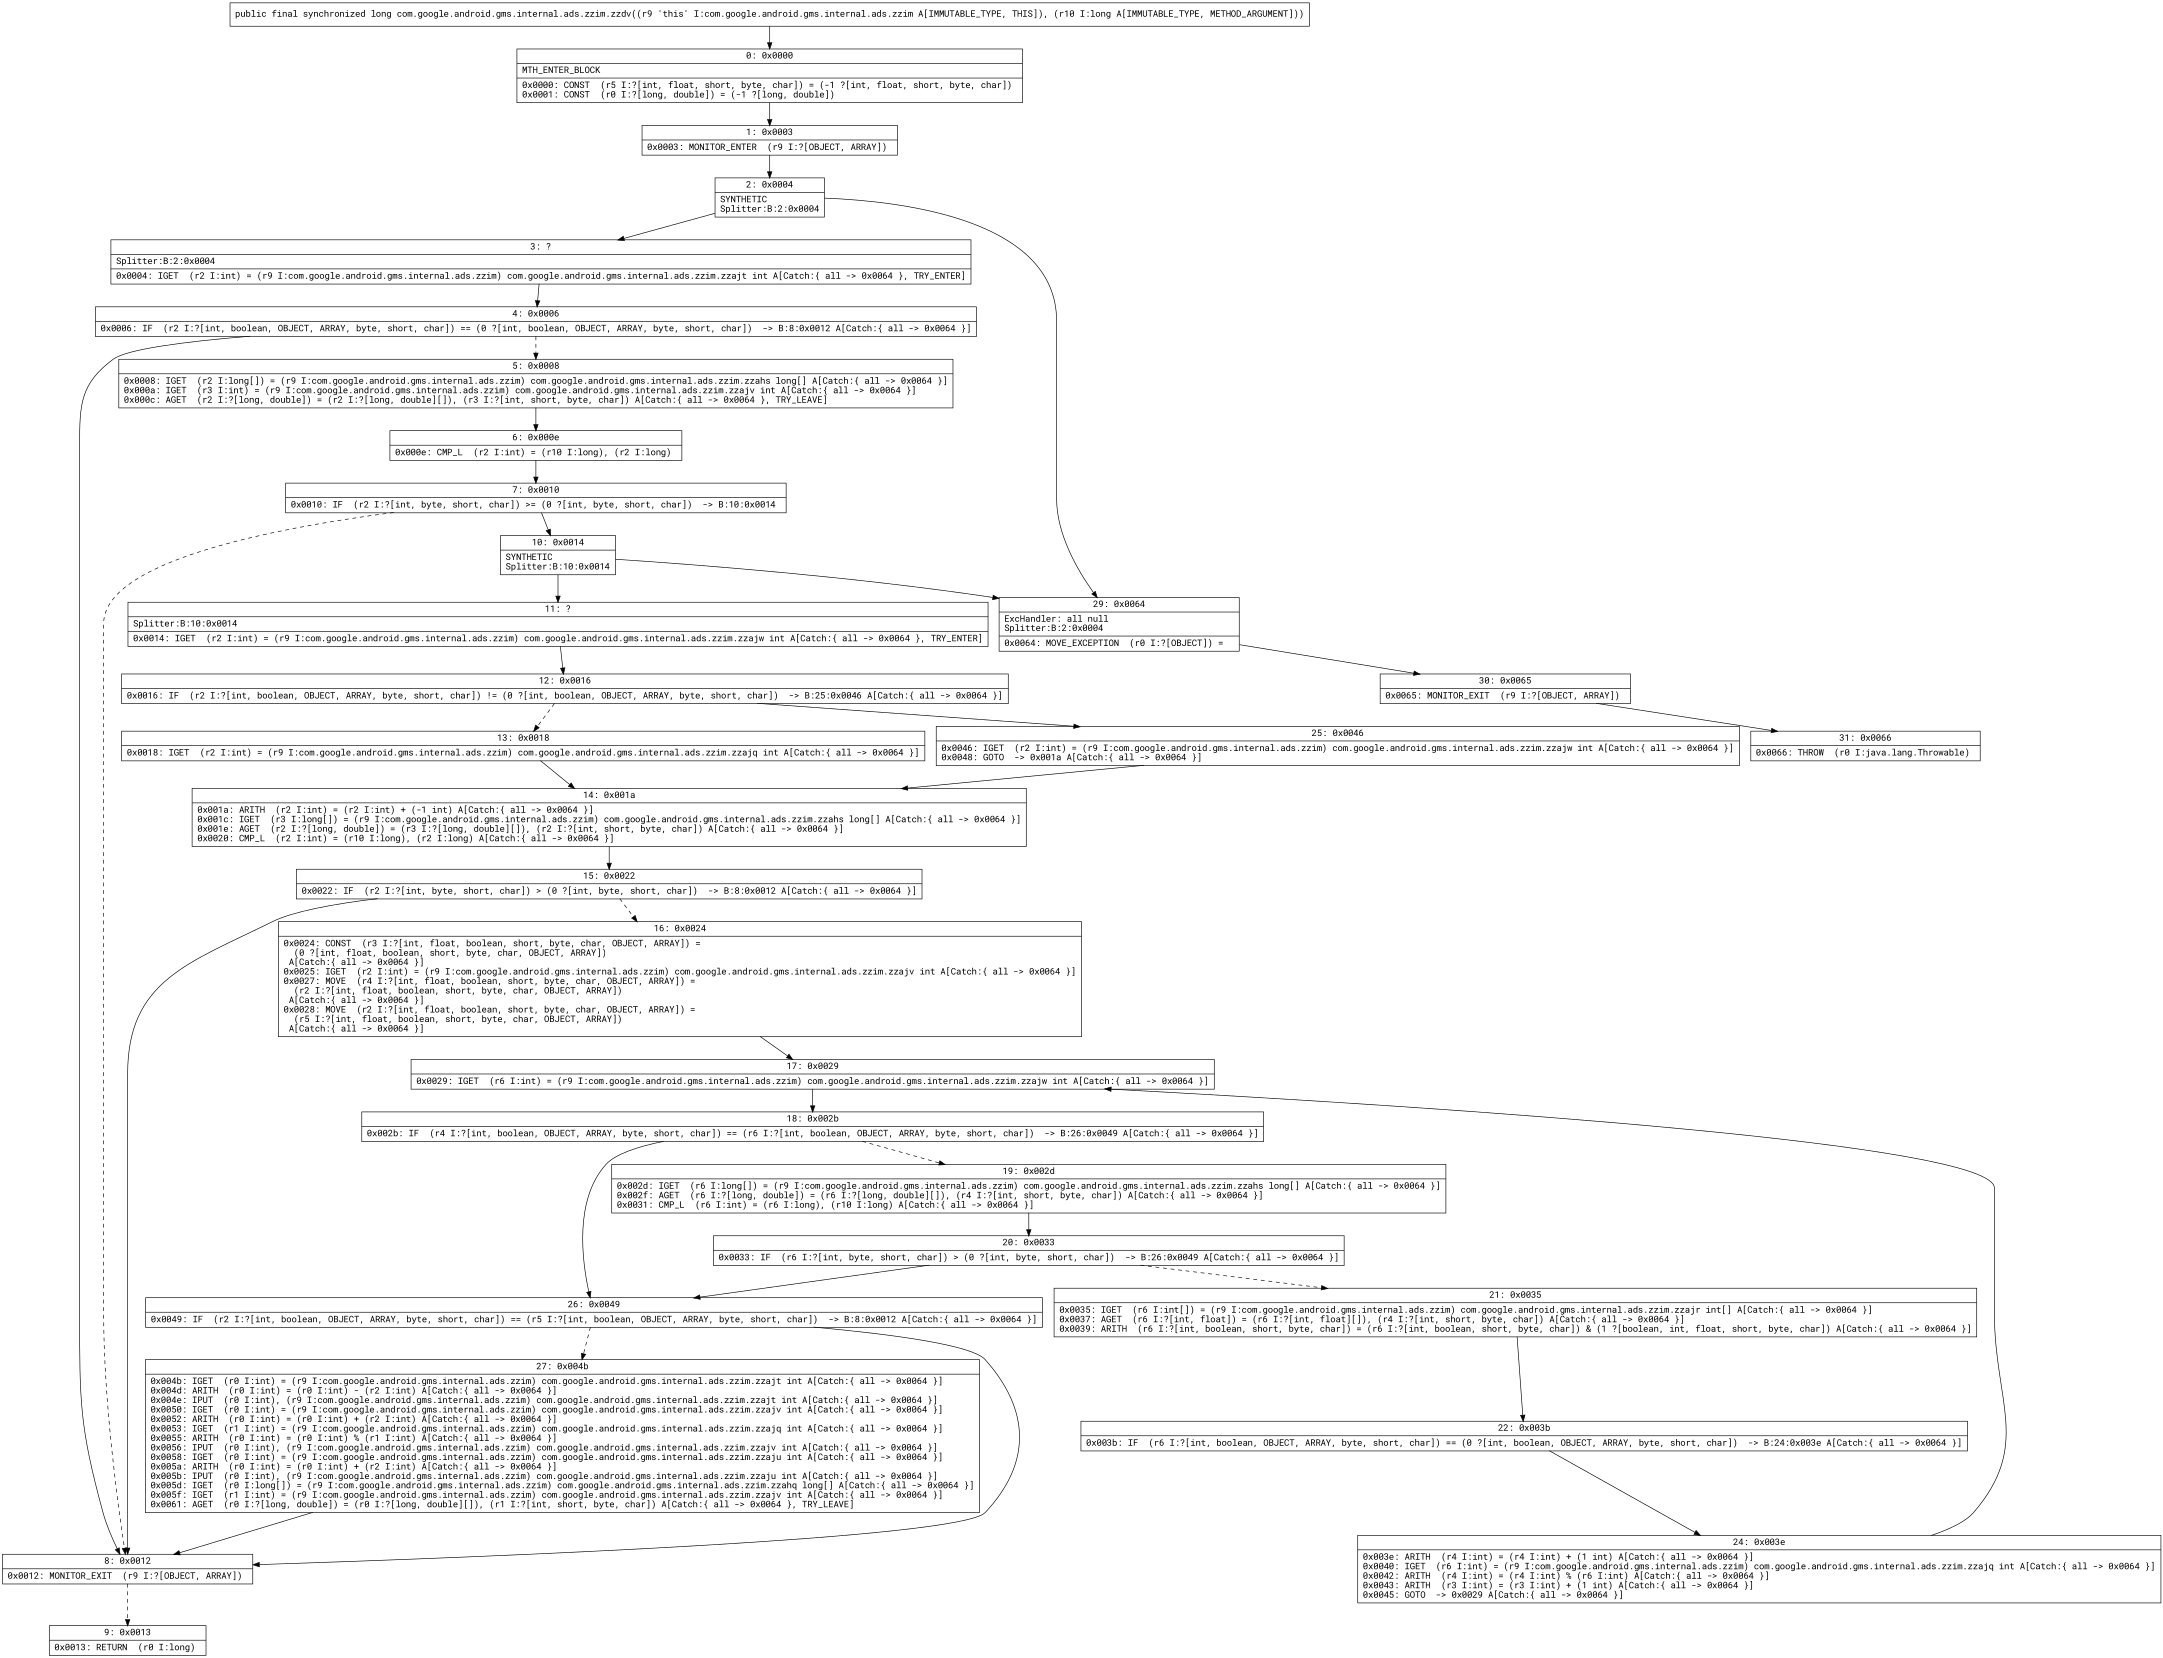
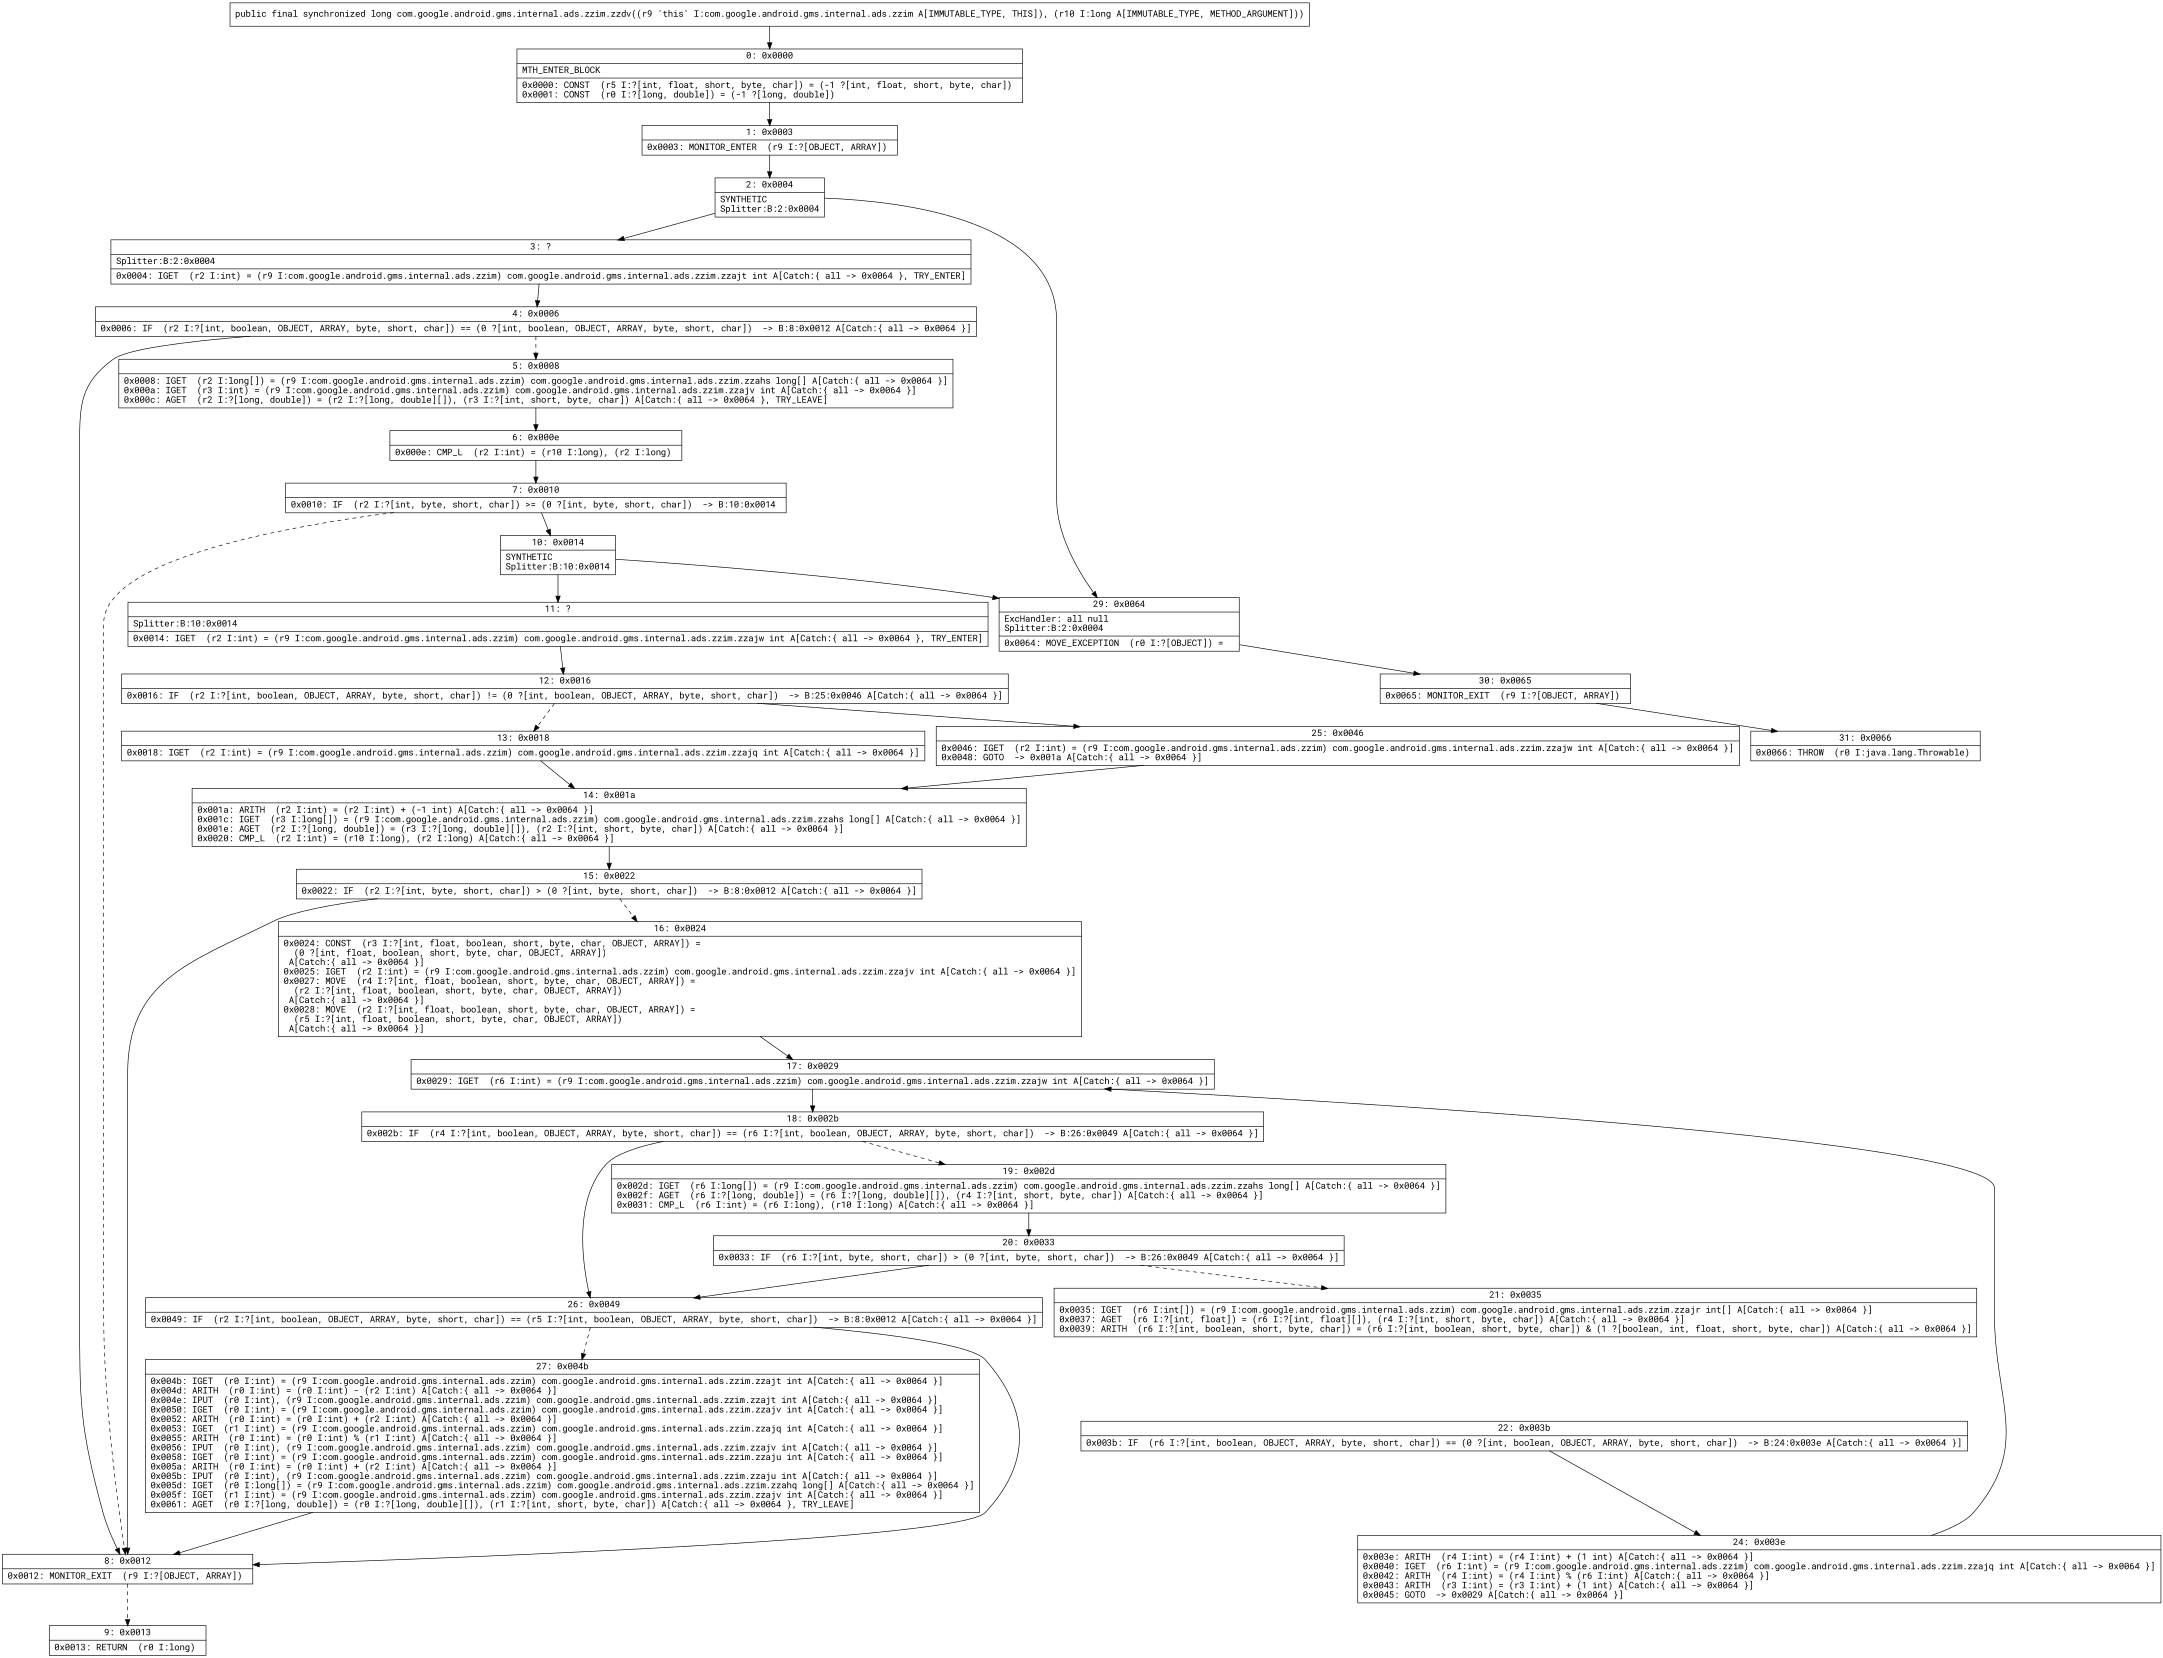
(1520, 1376) -> none
